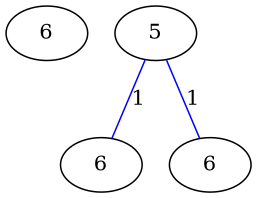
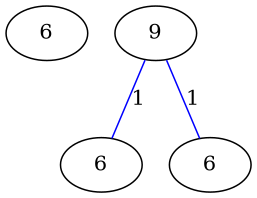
(156, 33) -> (156, 33)
